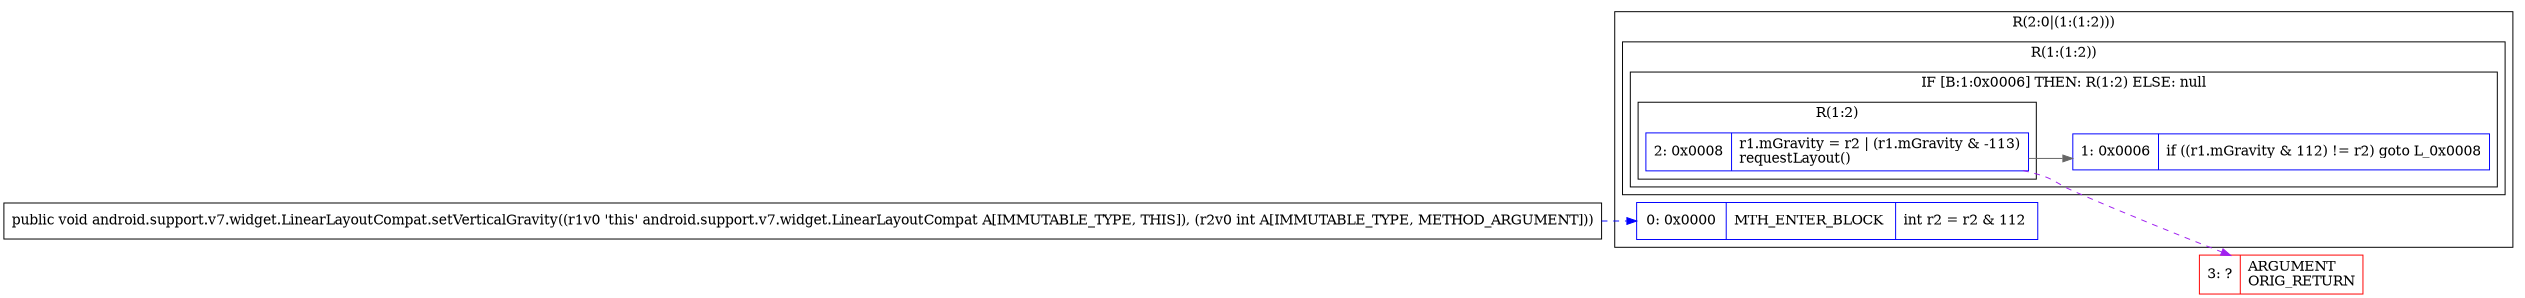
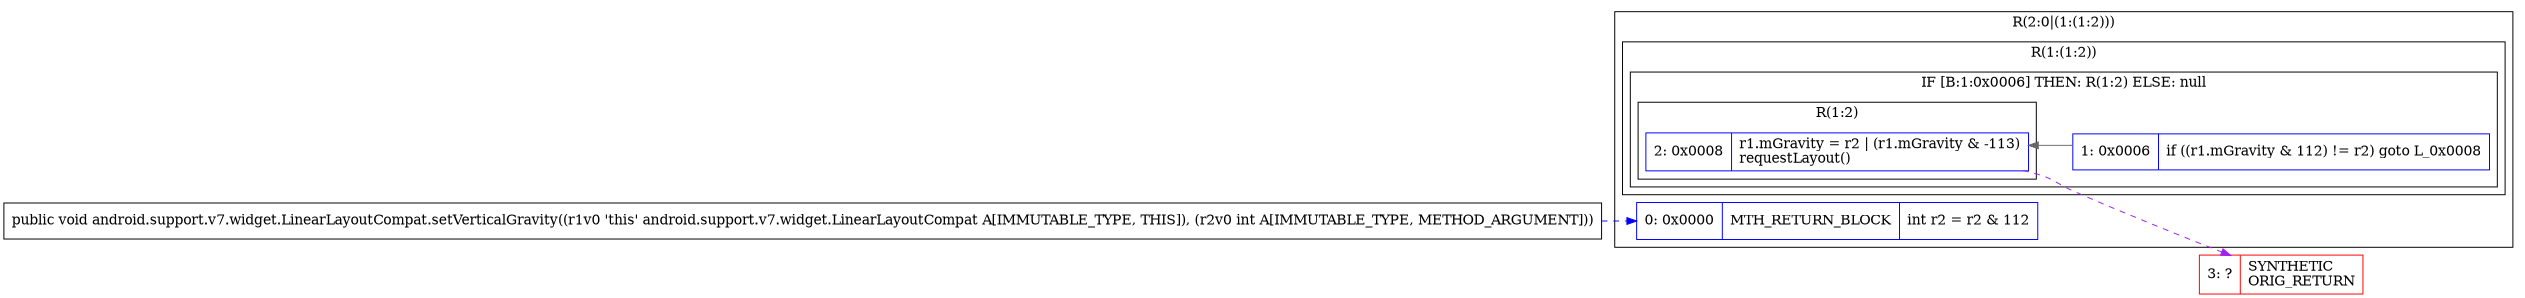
(2046, 158) -> (2056, 145)
(1809, 221) -> (1811, 221)
(2292, 267) -> (2291, 267)
